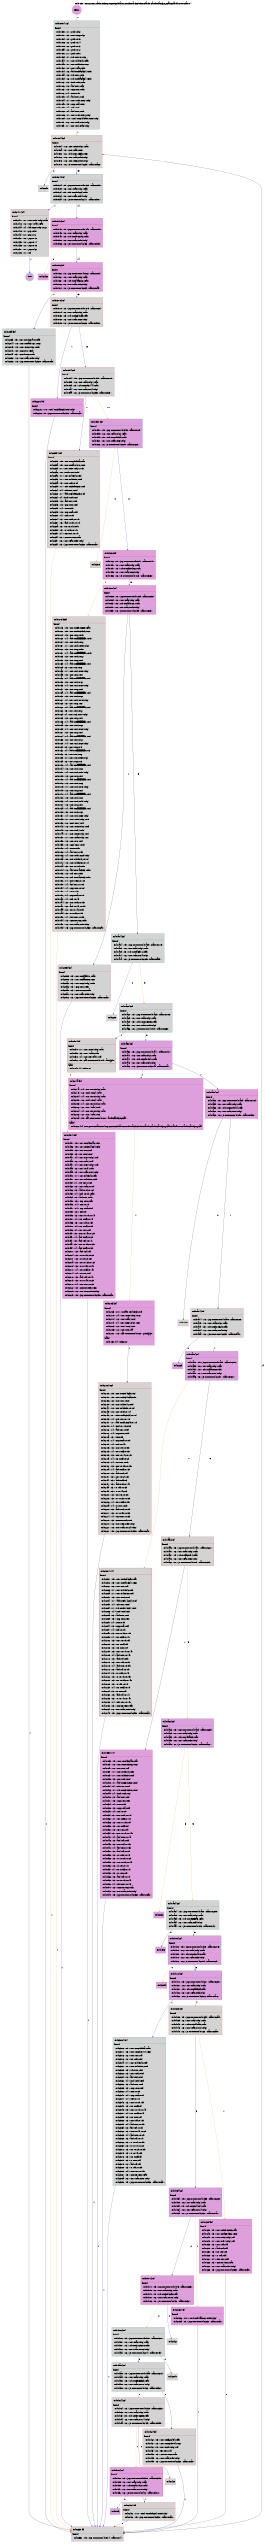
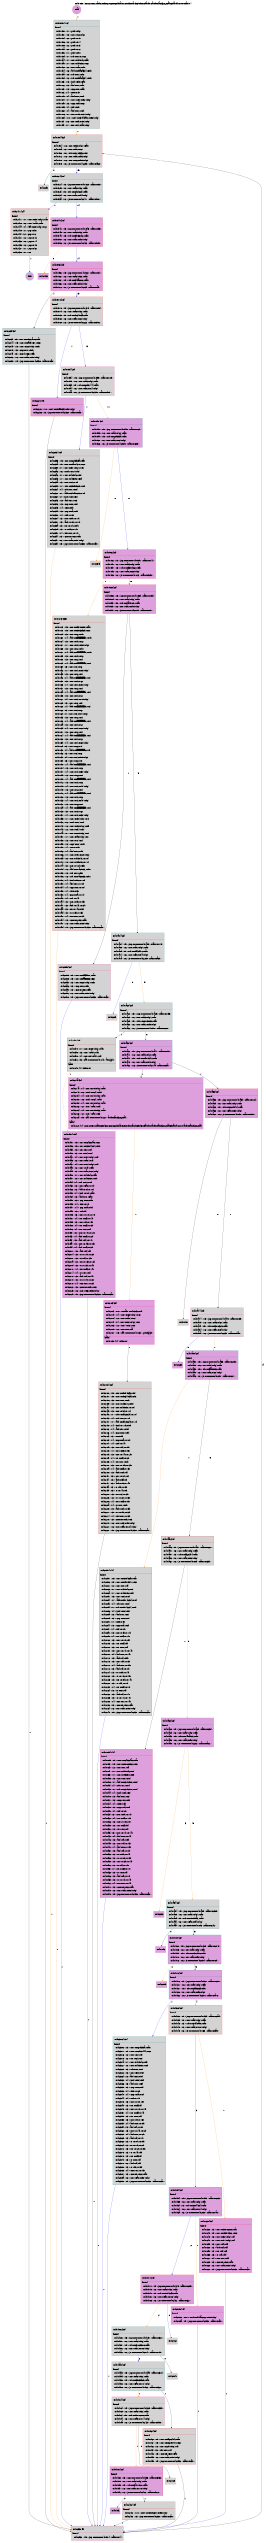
(77, 10) -> (77, 10)
